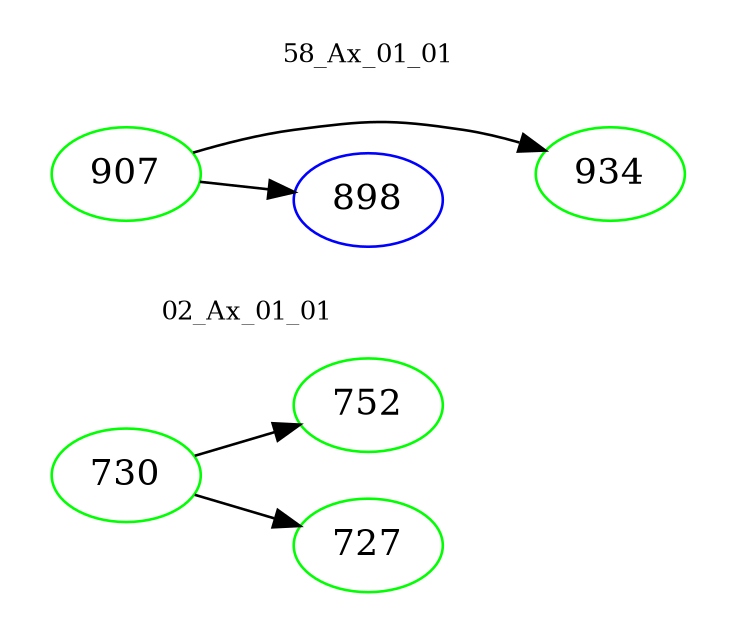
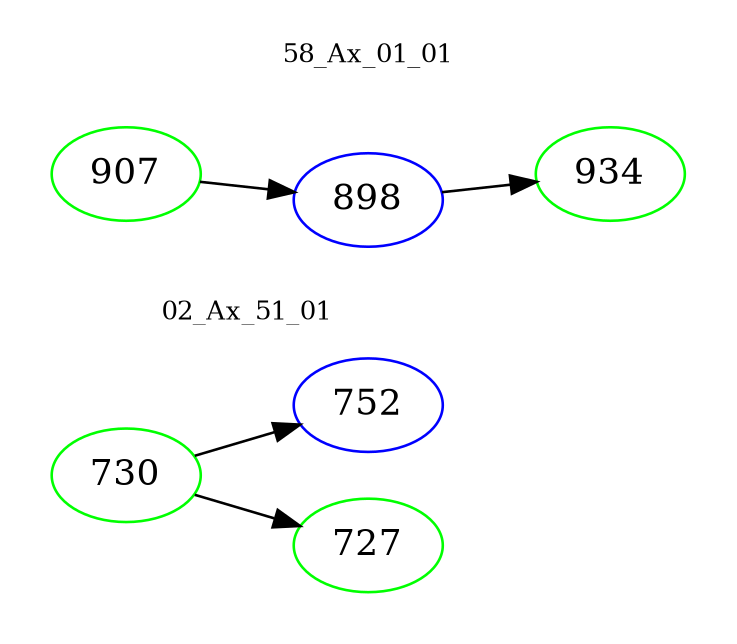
(356, 123) -> (476, 188)
(247, 313) -> (247, 313)
(368, 405) -> (368, 405)
